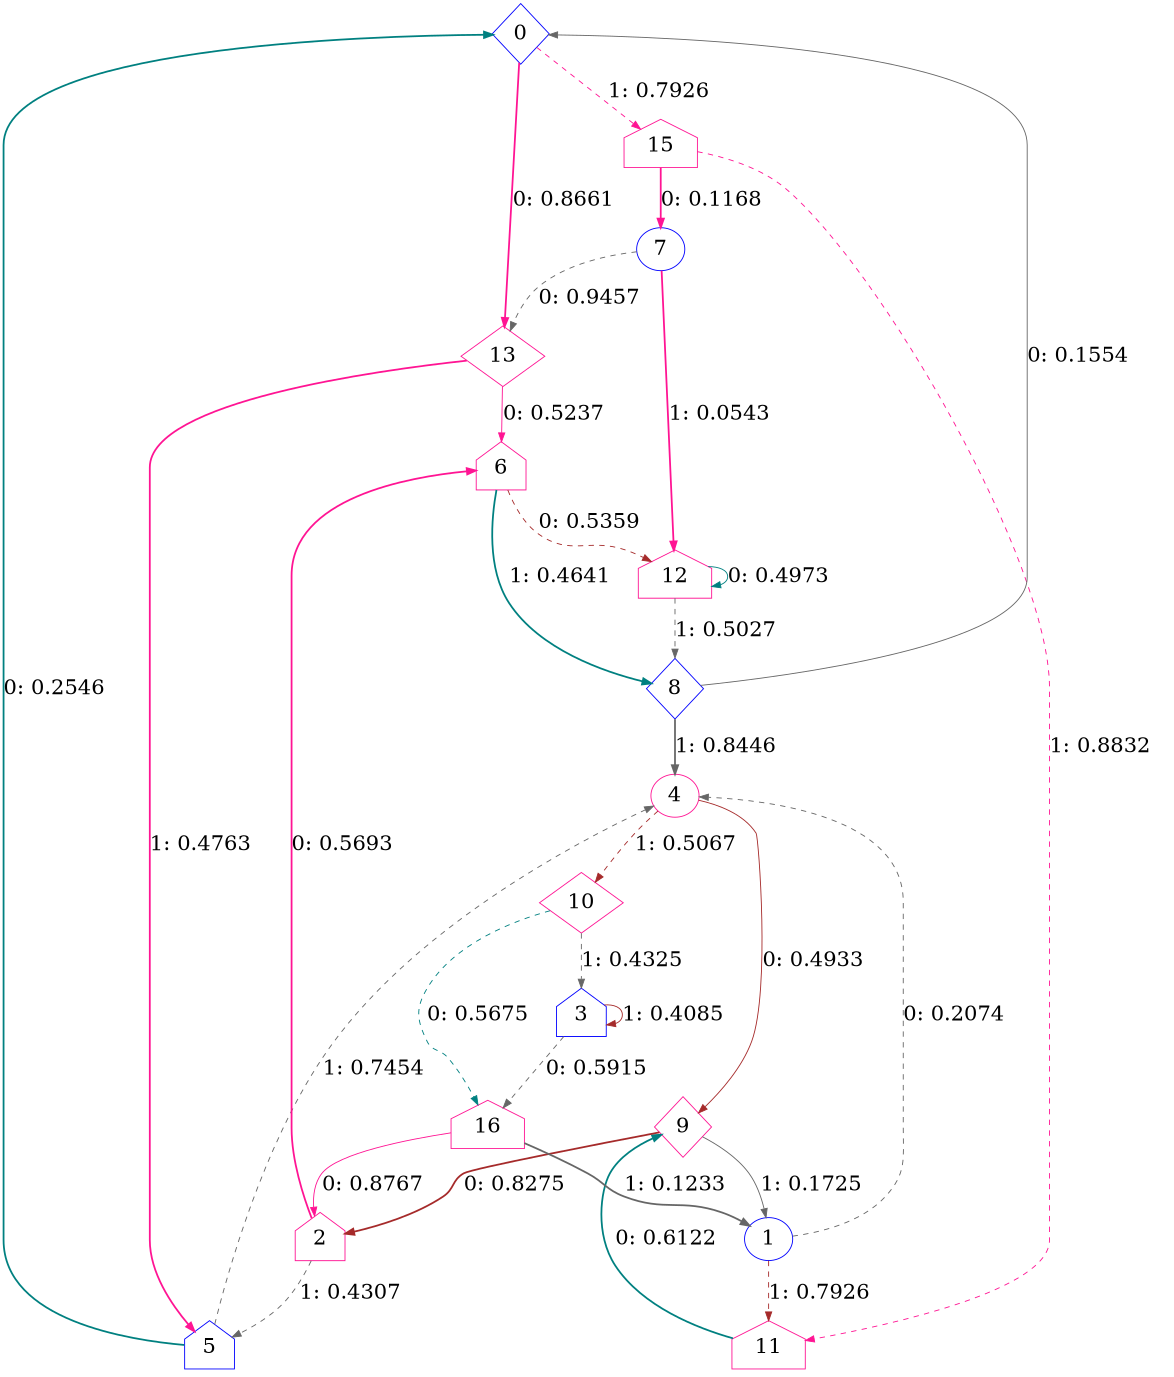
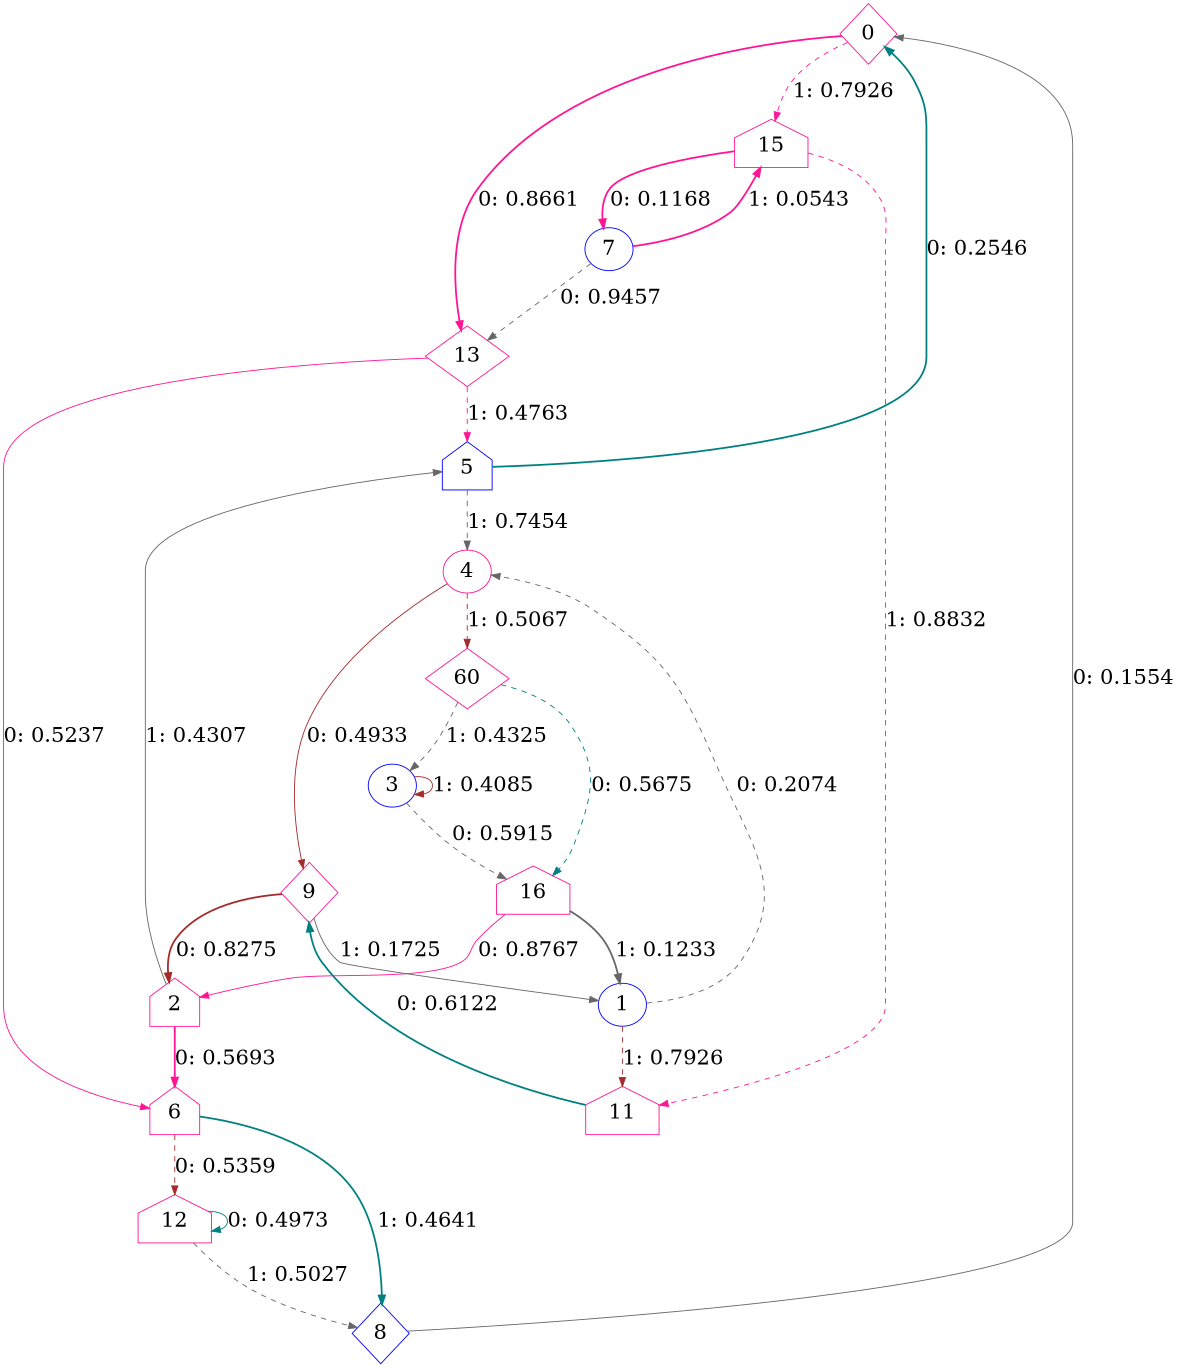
(521, 34) -> (868, 34)
(668, 406) -> (705, 227)
(150, 727) -> (467, 409)
(675, 742) -> none
(581, 903) -> (467, 679)
(581, 1015) -> (392, 786)
(283, 1304) -> (145, 621)
